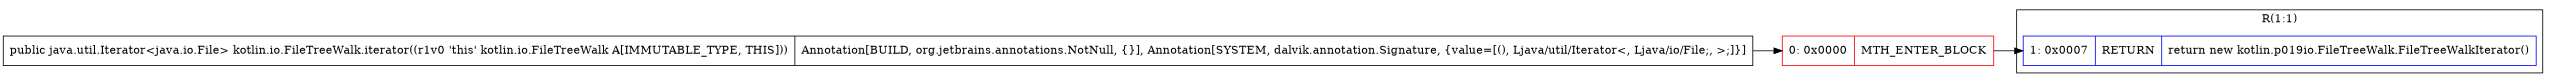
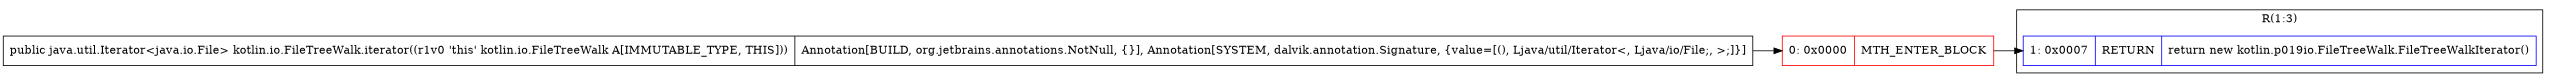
(2280, 19) -> (2280, 19)
